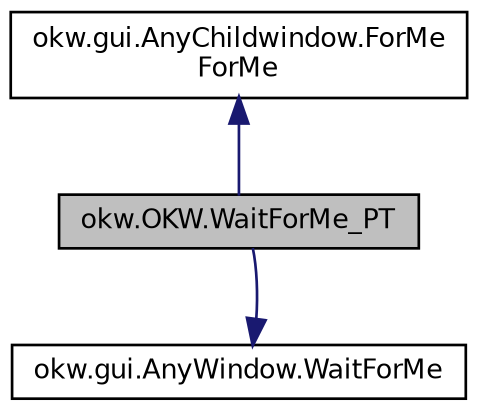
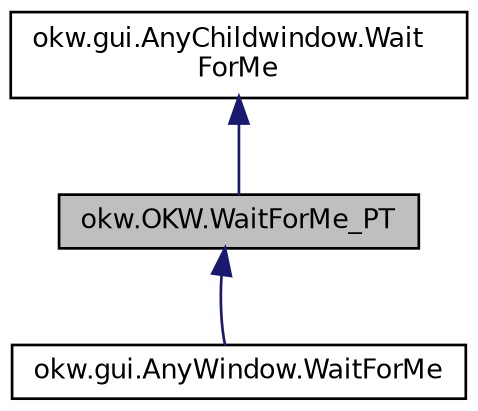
(239, 55) -> (239, 55)
(257, 283) -> (221, 310)
